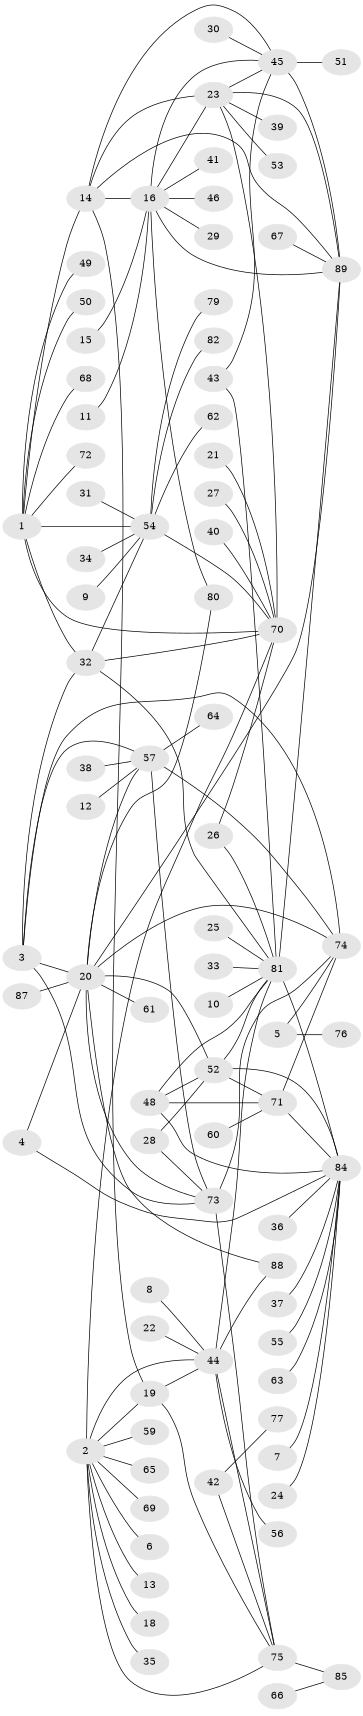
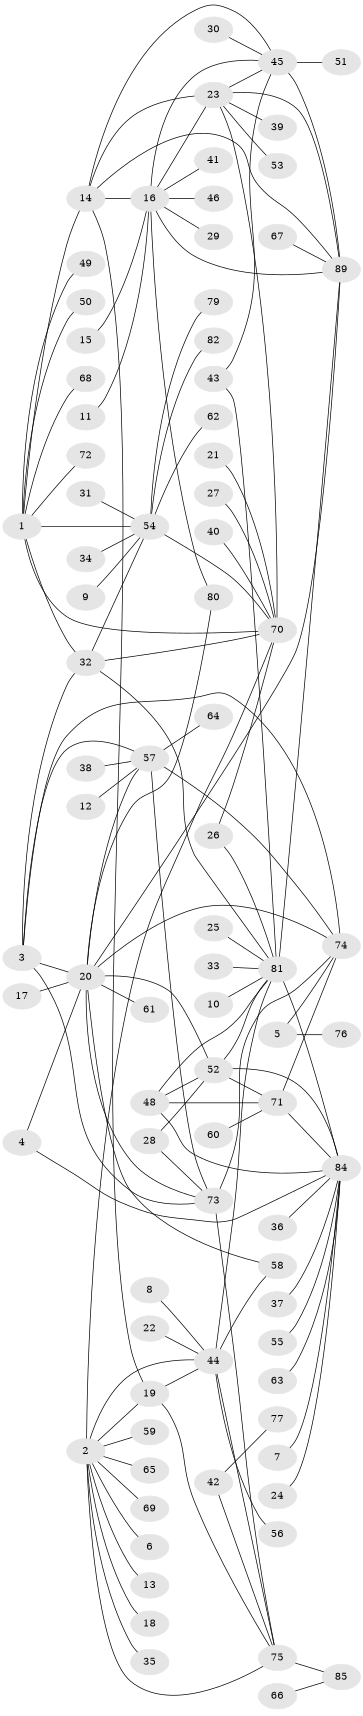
(22, 996) -> (22, 996)
(278, 1266) -> (278, 1266)
